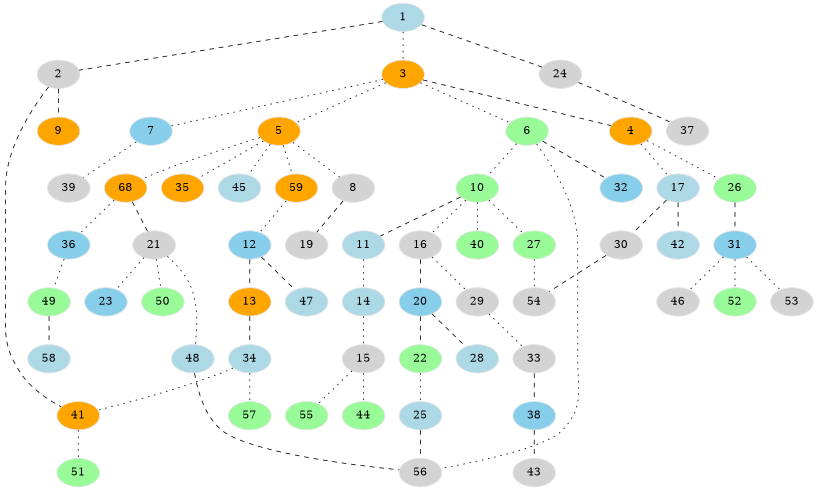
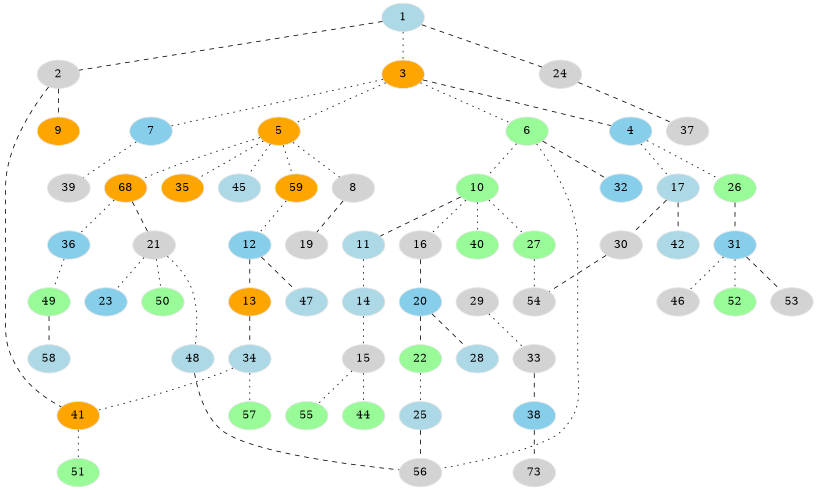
(631, 131) -> (631, 131)
(449, 273) -> none
(763, 273) -> (763, 273)
(534, 473) -> (534, 473)
